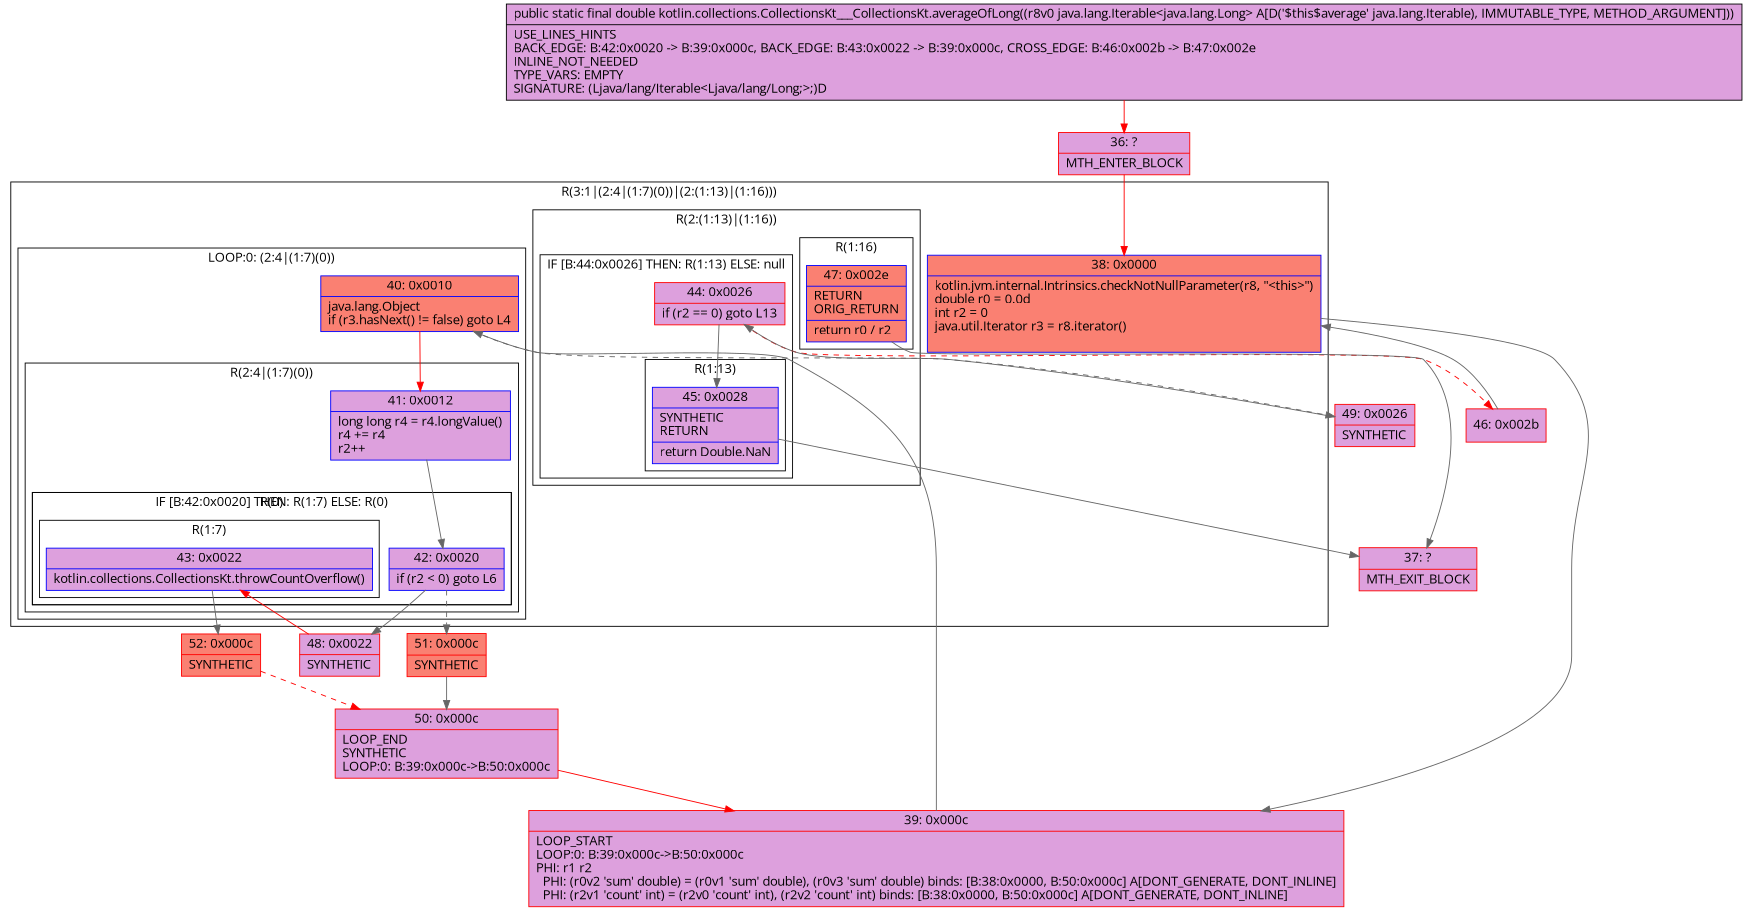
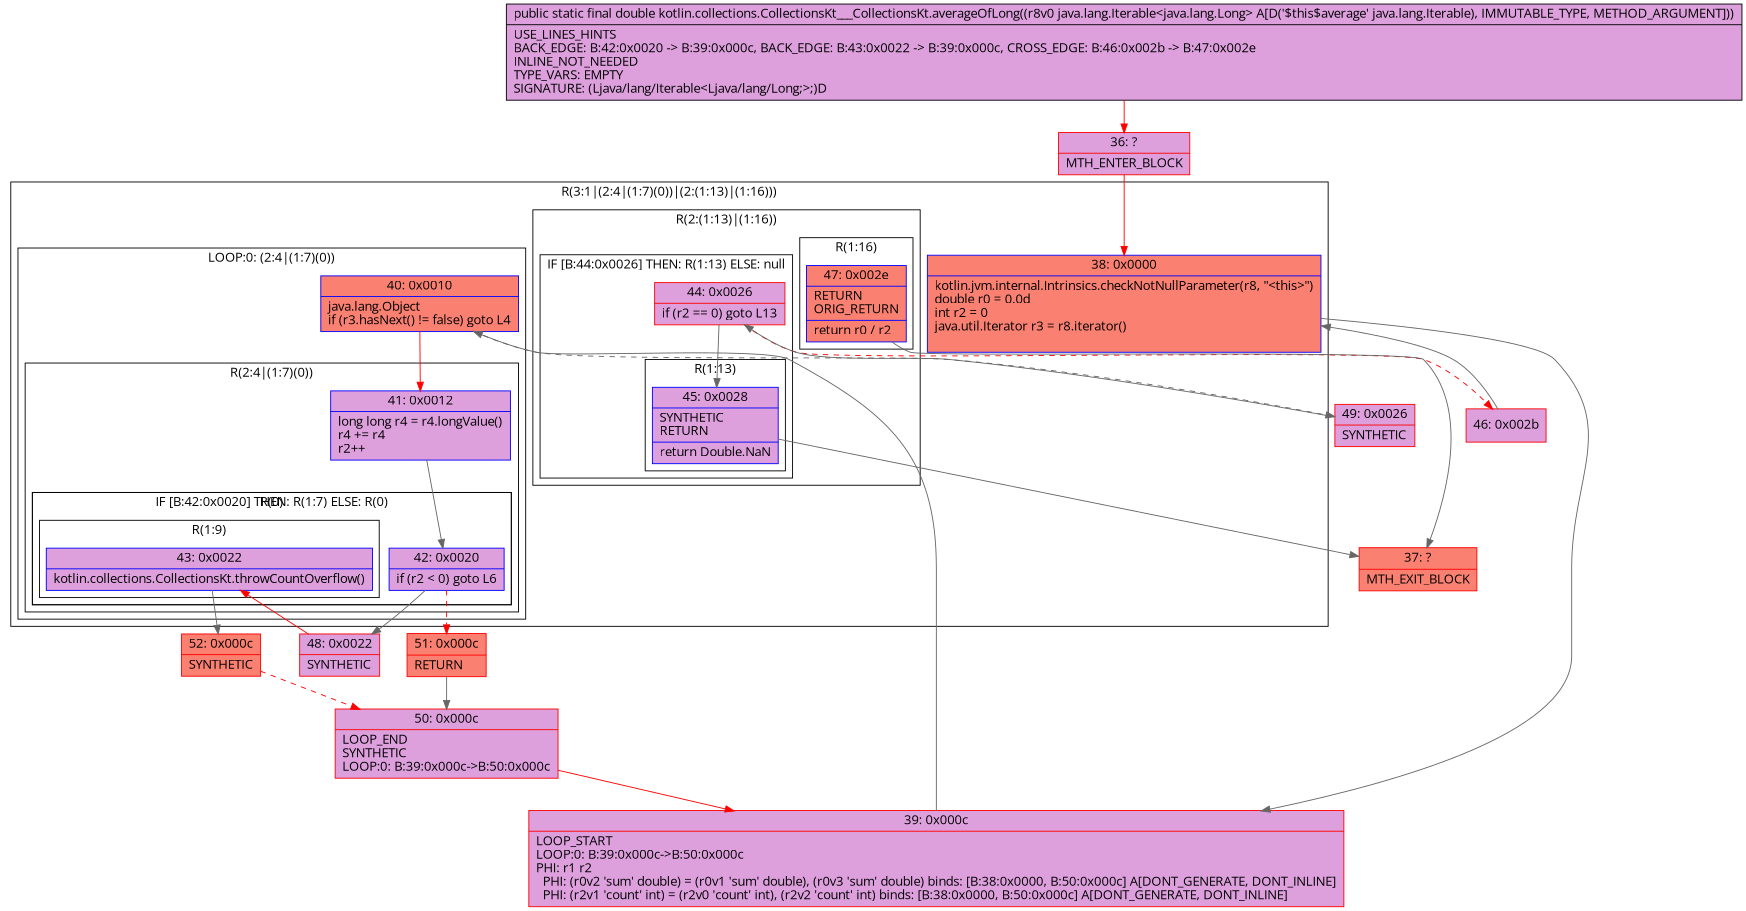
(209, 531) -> (209, 531)
(1418, 569) -> (1418, 569)
(447, 599) -> (447, 599)
(447, 665) -> (439, 665)
